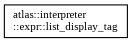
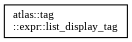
(66, 21) -> (66, 21)
